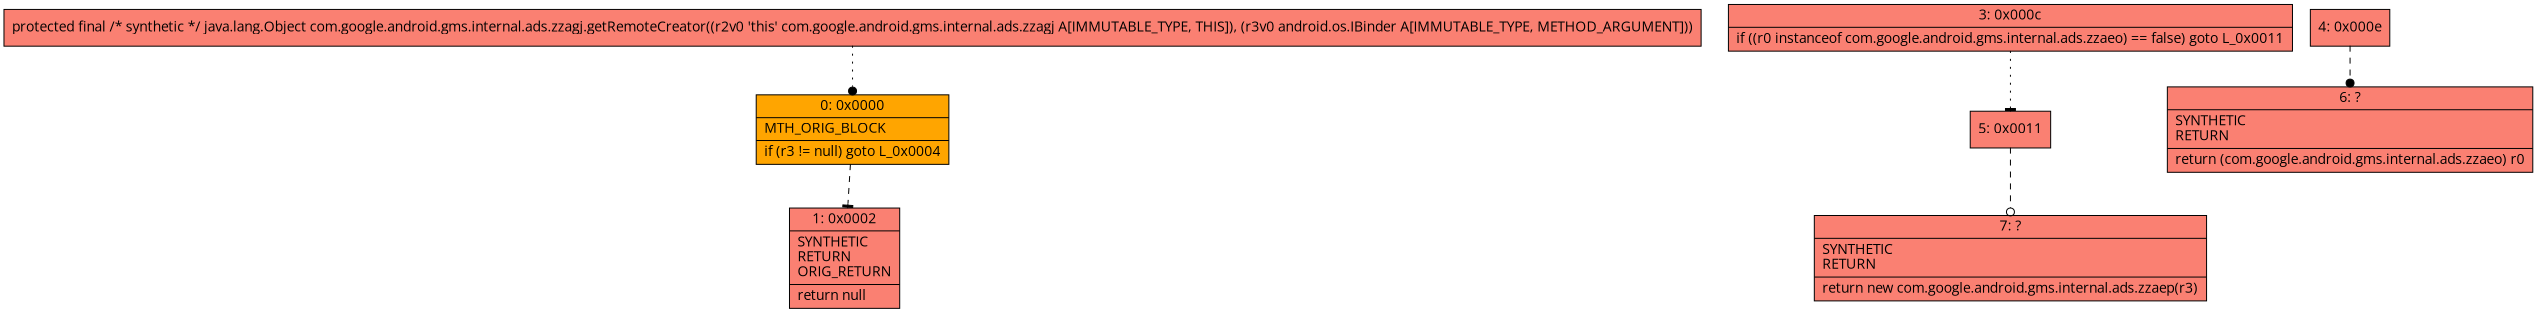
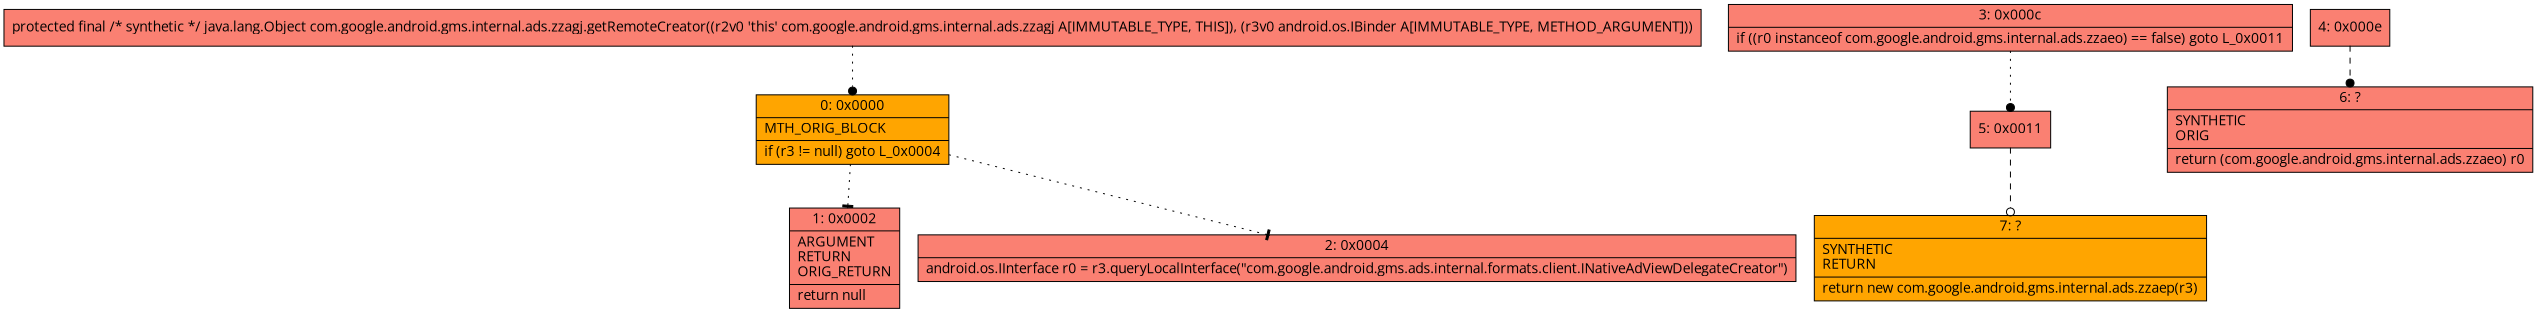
(2010, 77) -> (2010, 77)
(2203, 136) -> (2193, 136)
(849, 184) -> (849, 184)
(833, 242) -> (836, 242)
none -> (1357, 258)
(2010, 258) -> (2010, 258)
